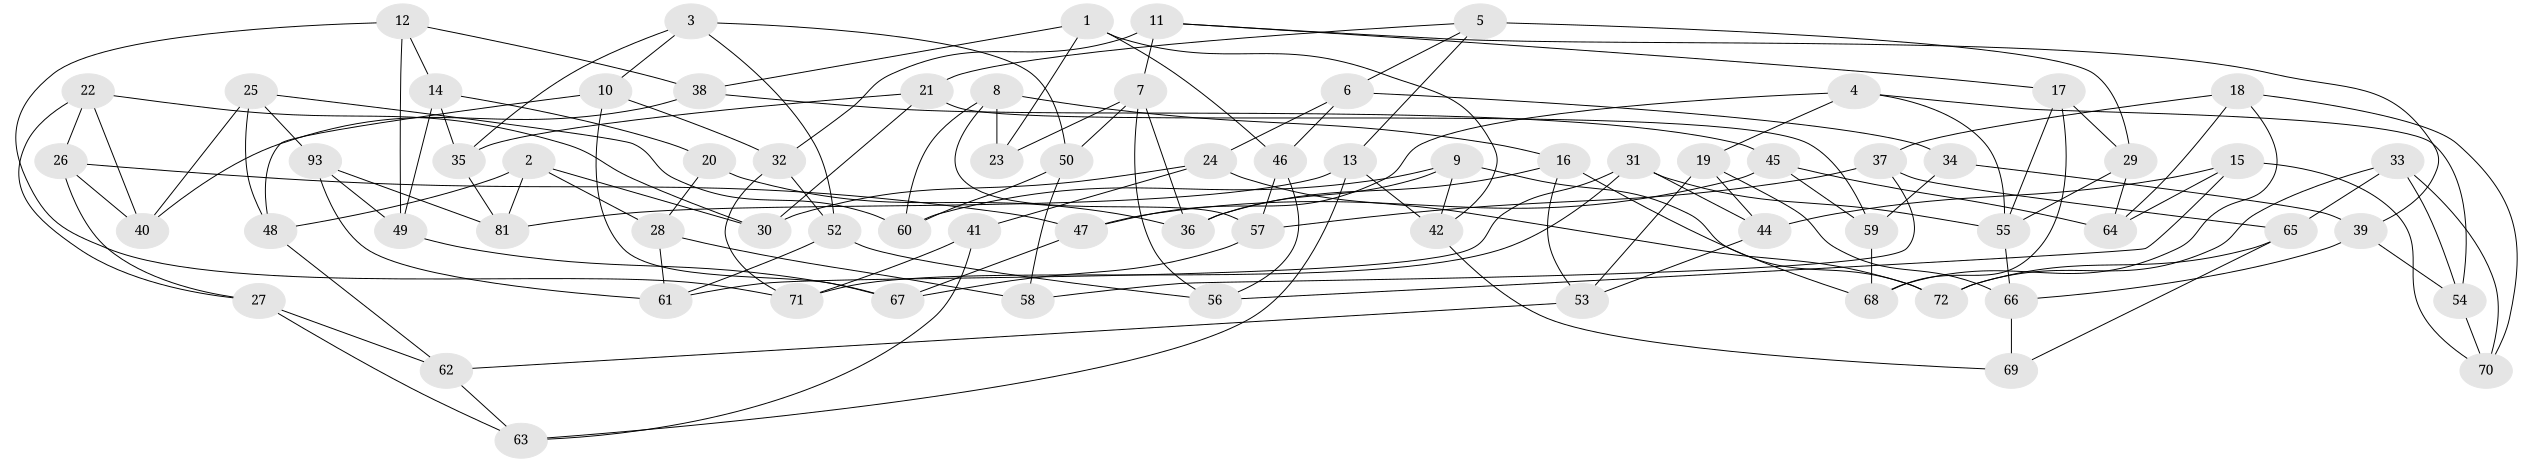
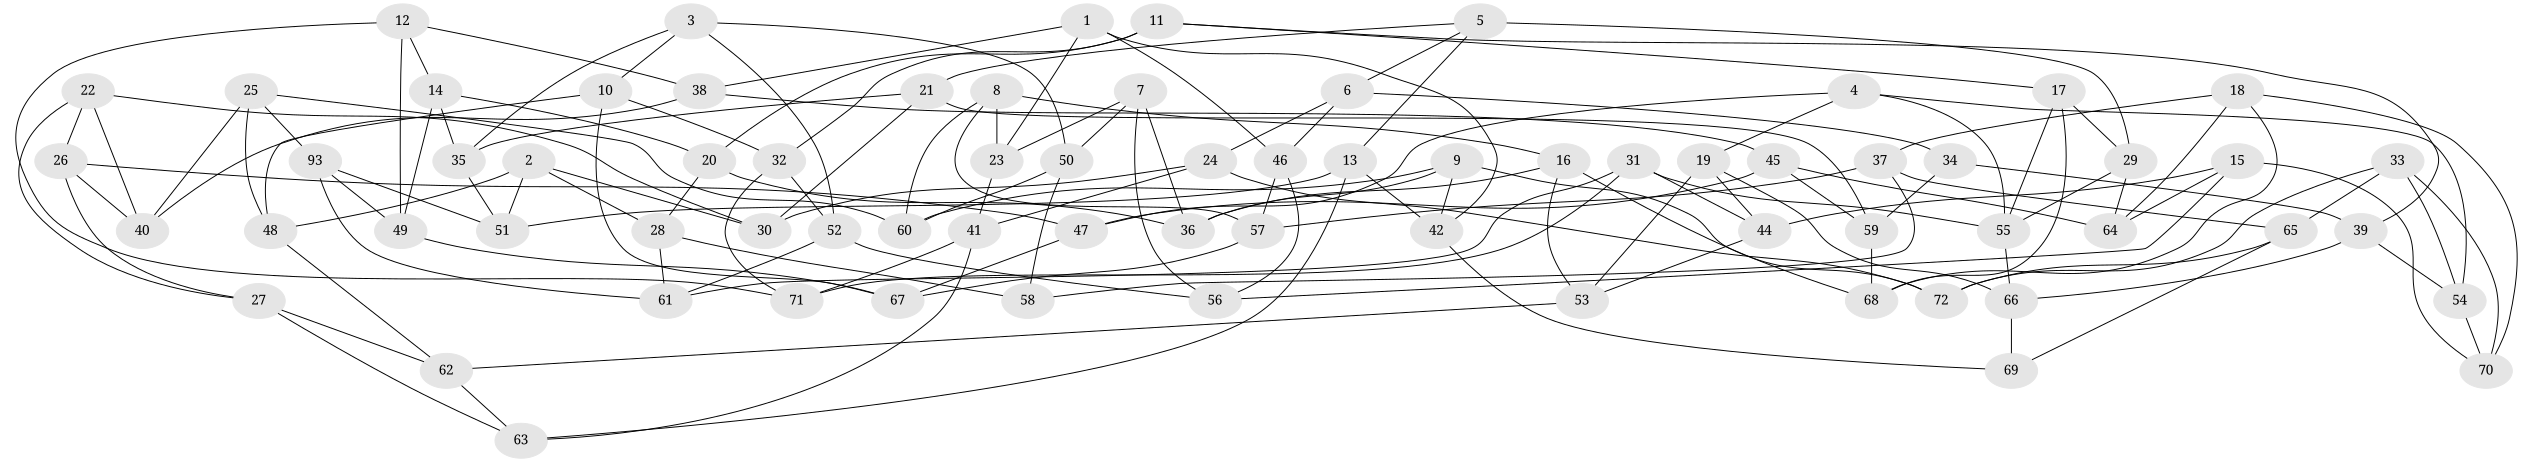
(1147, 63) -> (879, 65)
none -> (986, 196)
(503, 231) -> (503, 231)
